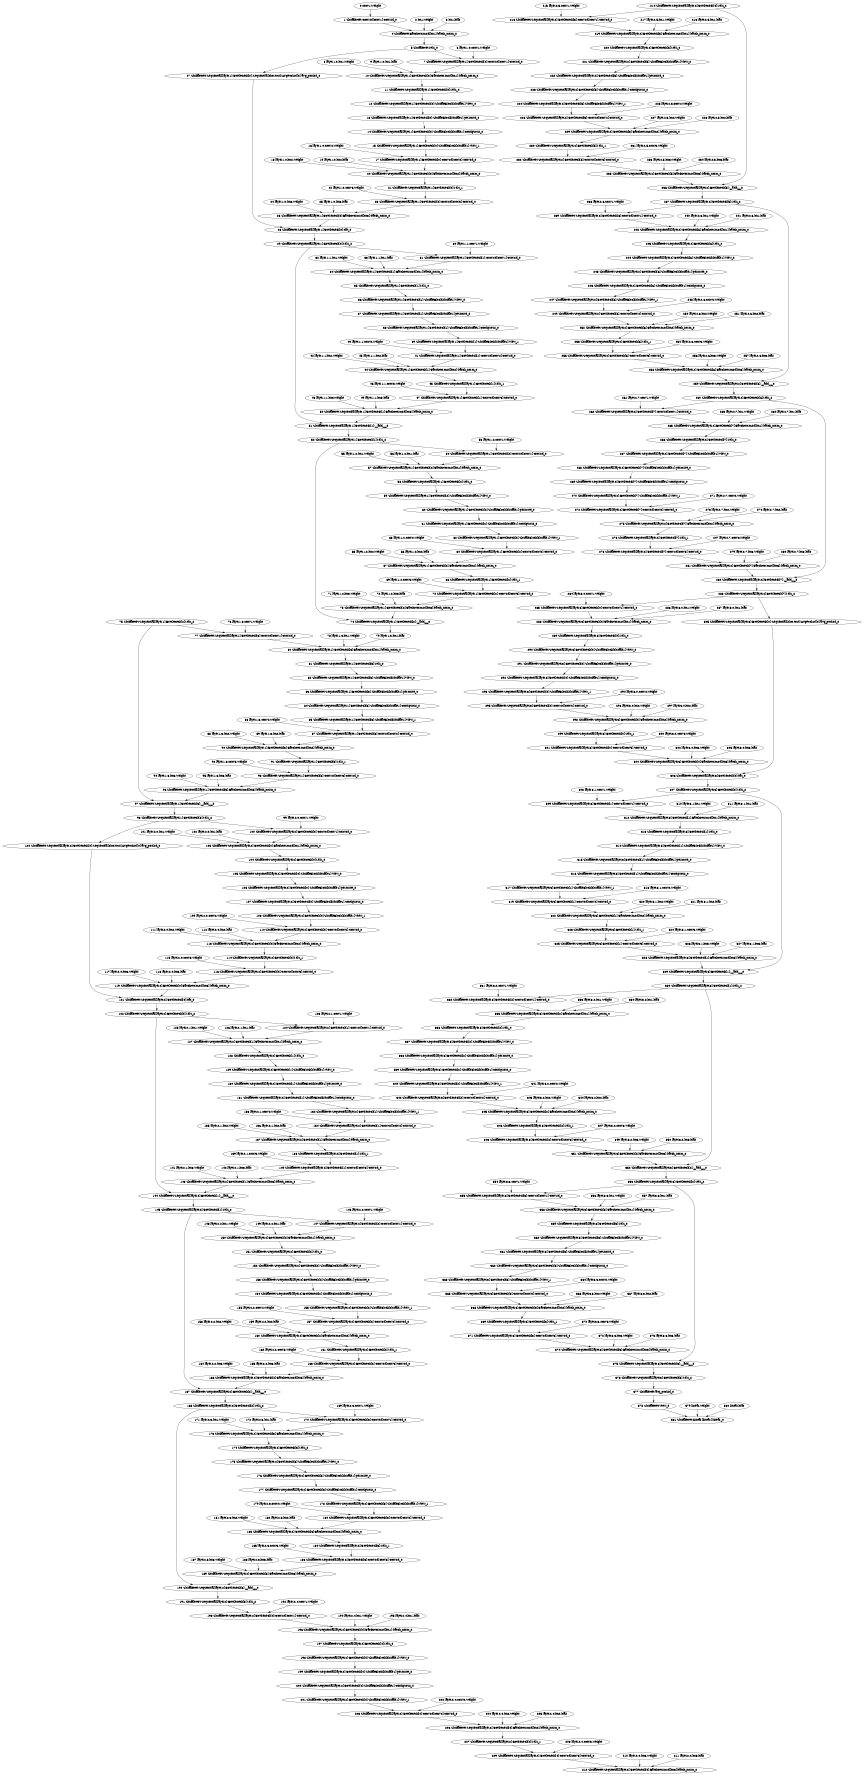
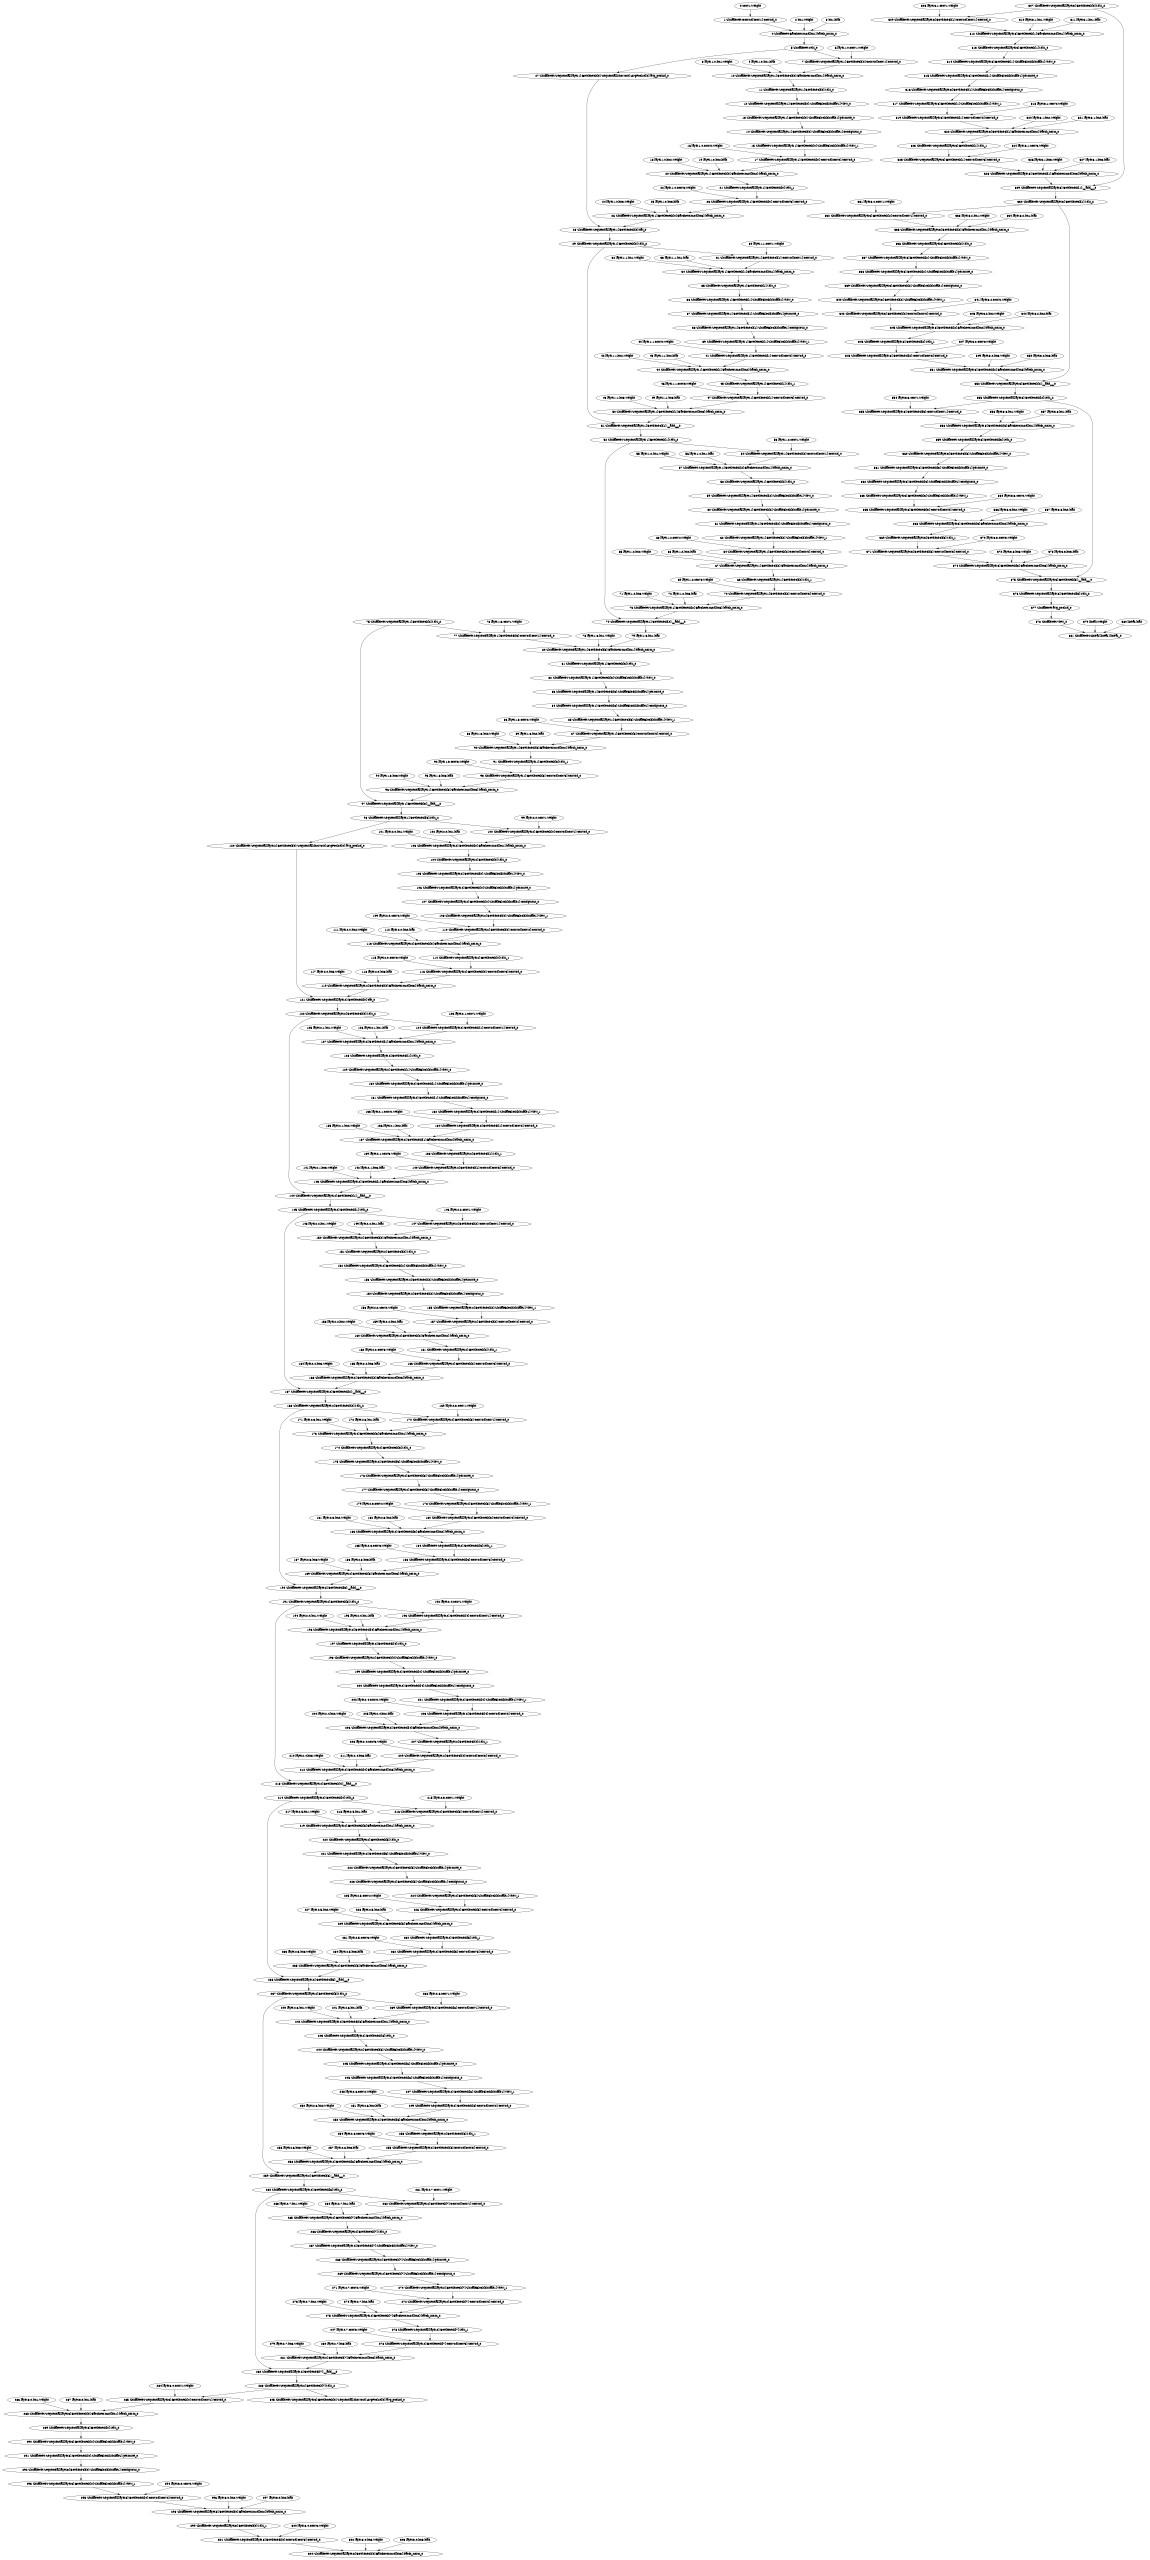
(708, 776) -> none
none -> (316, 1784)
